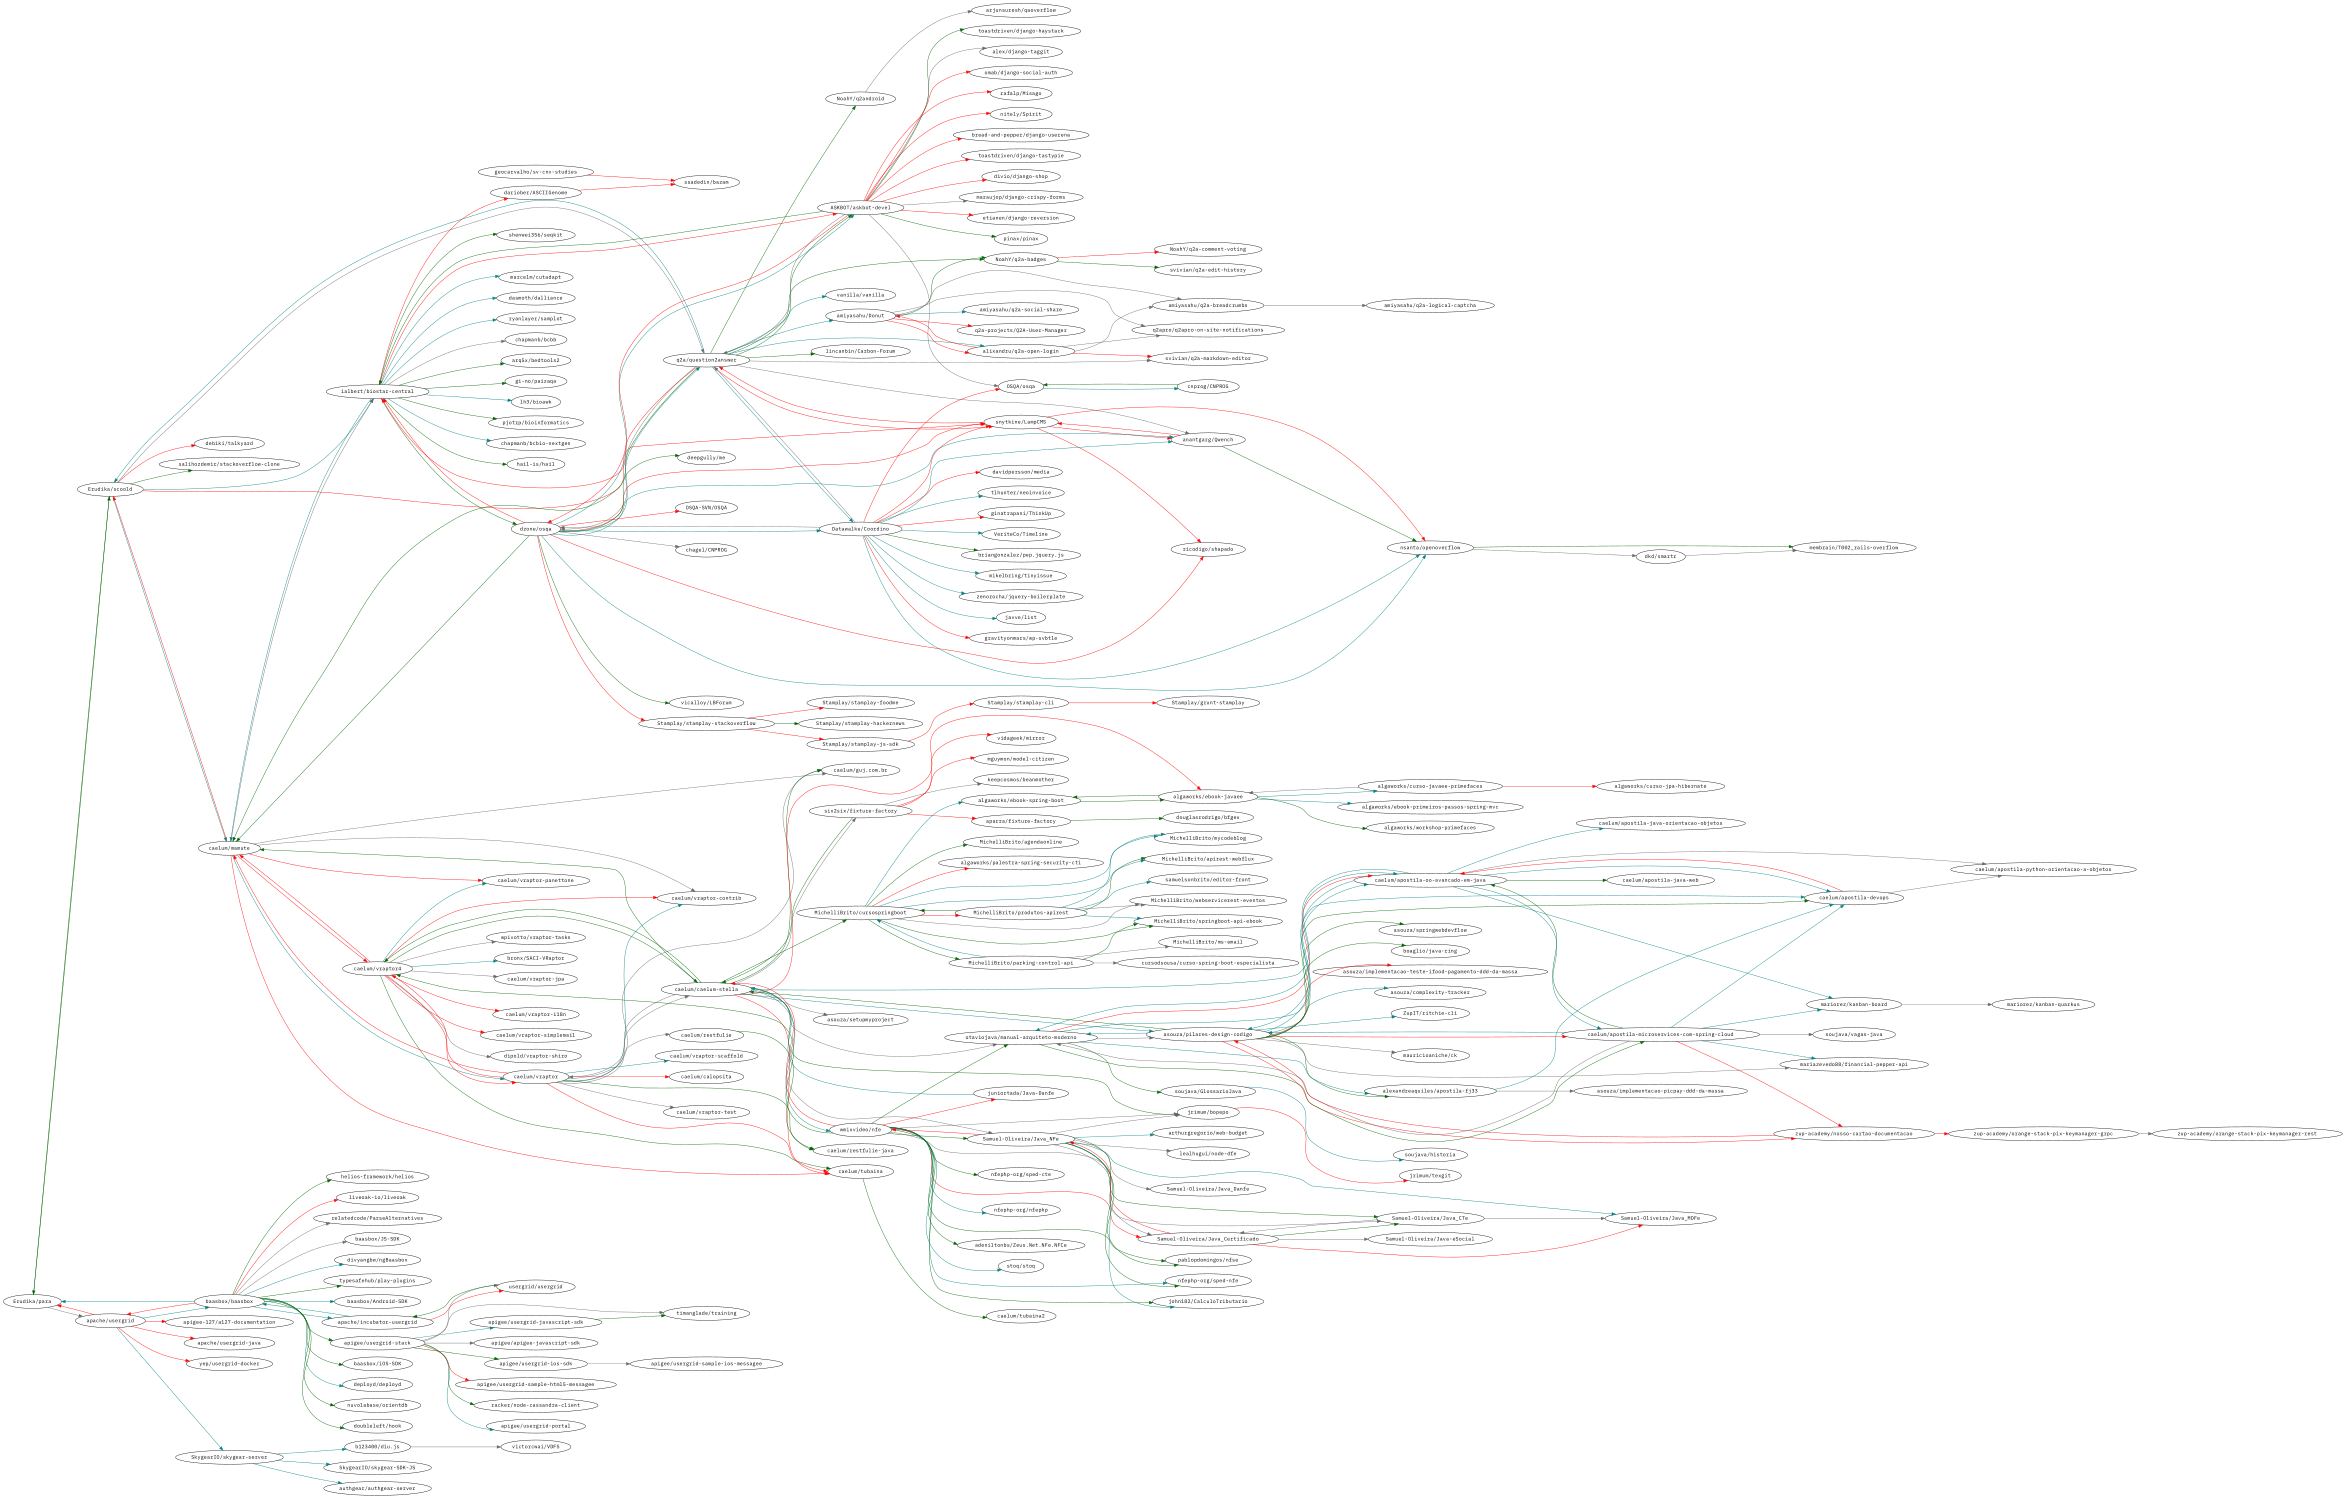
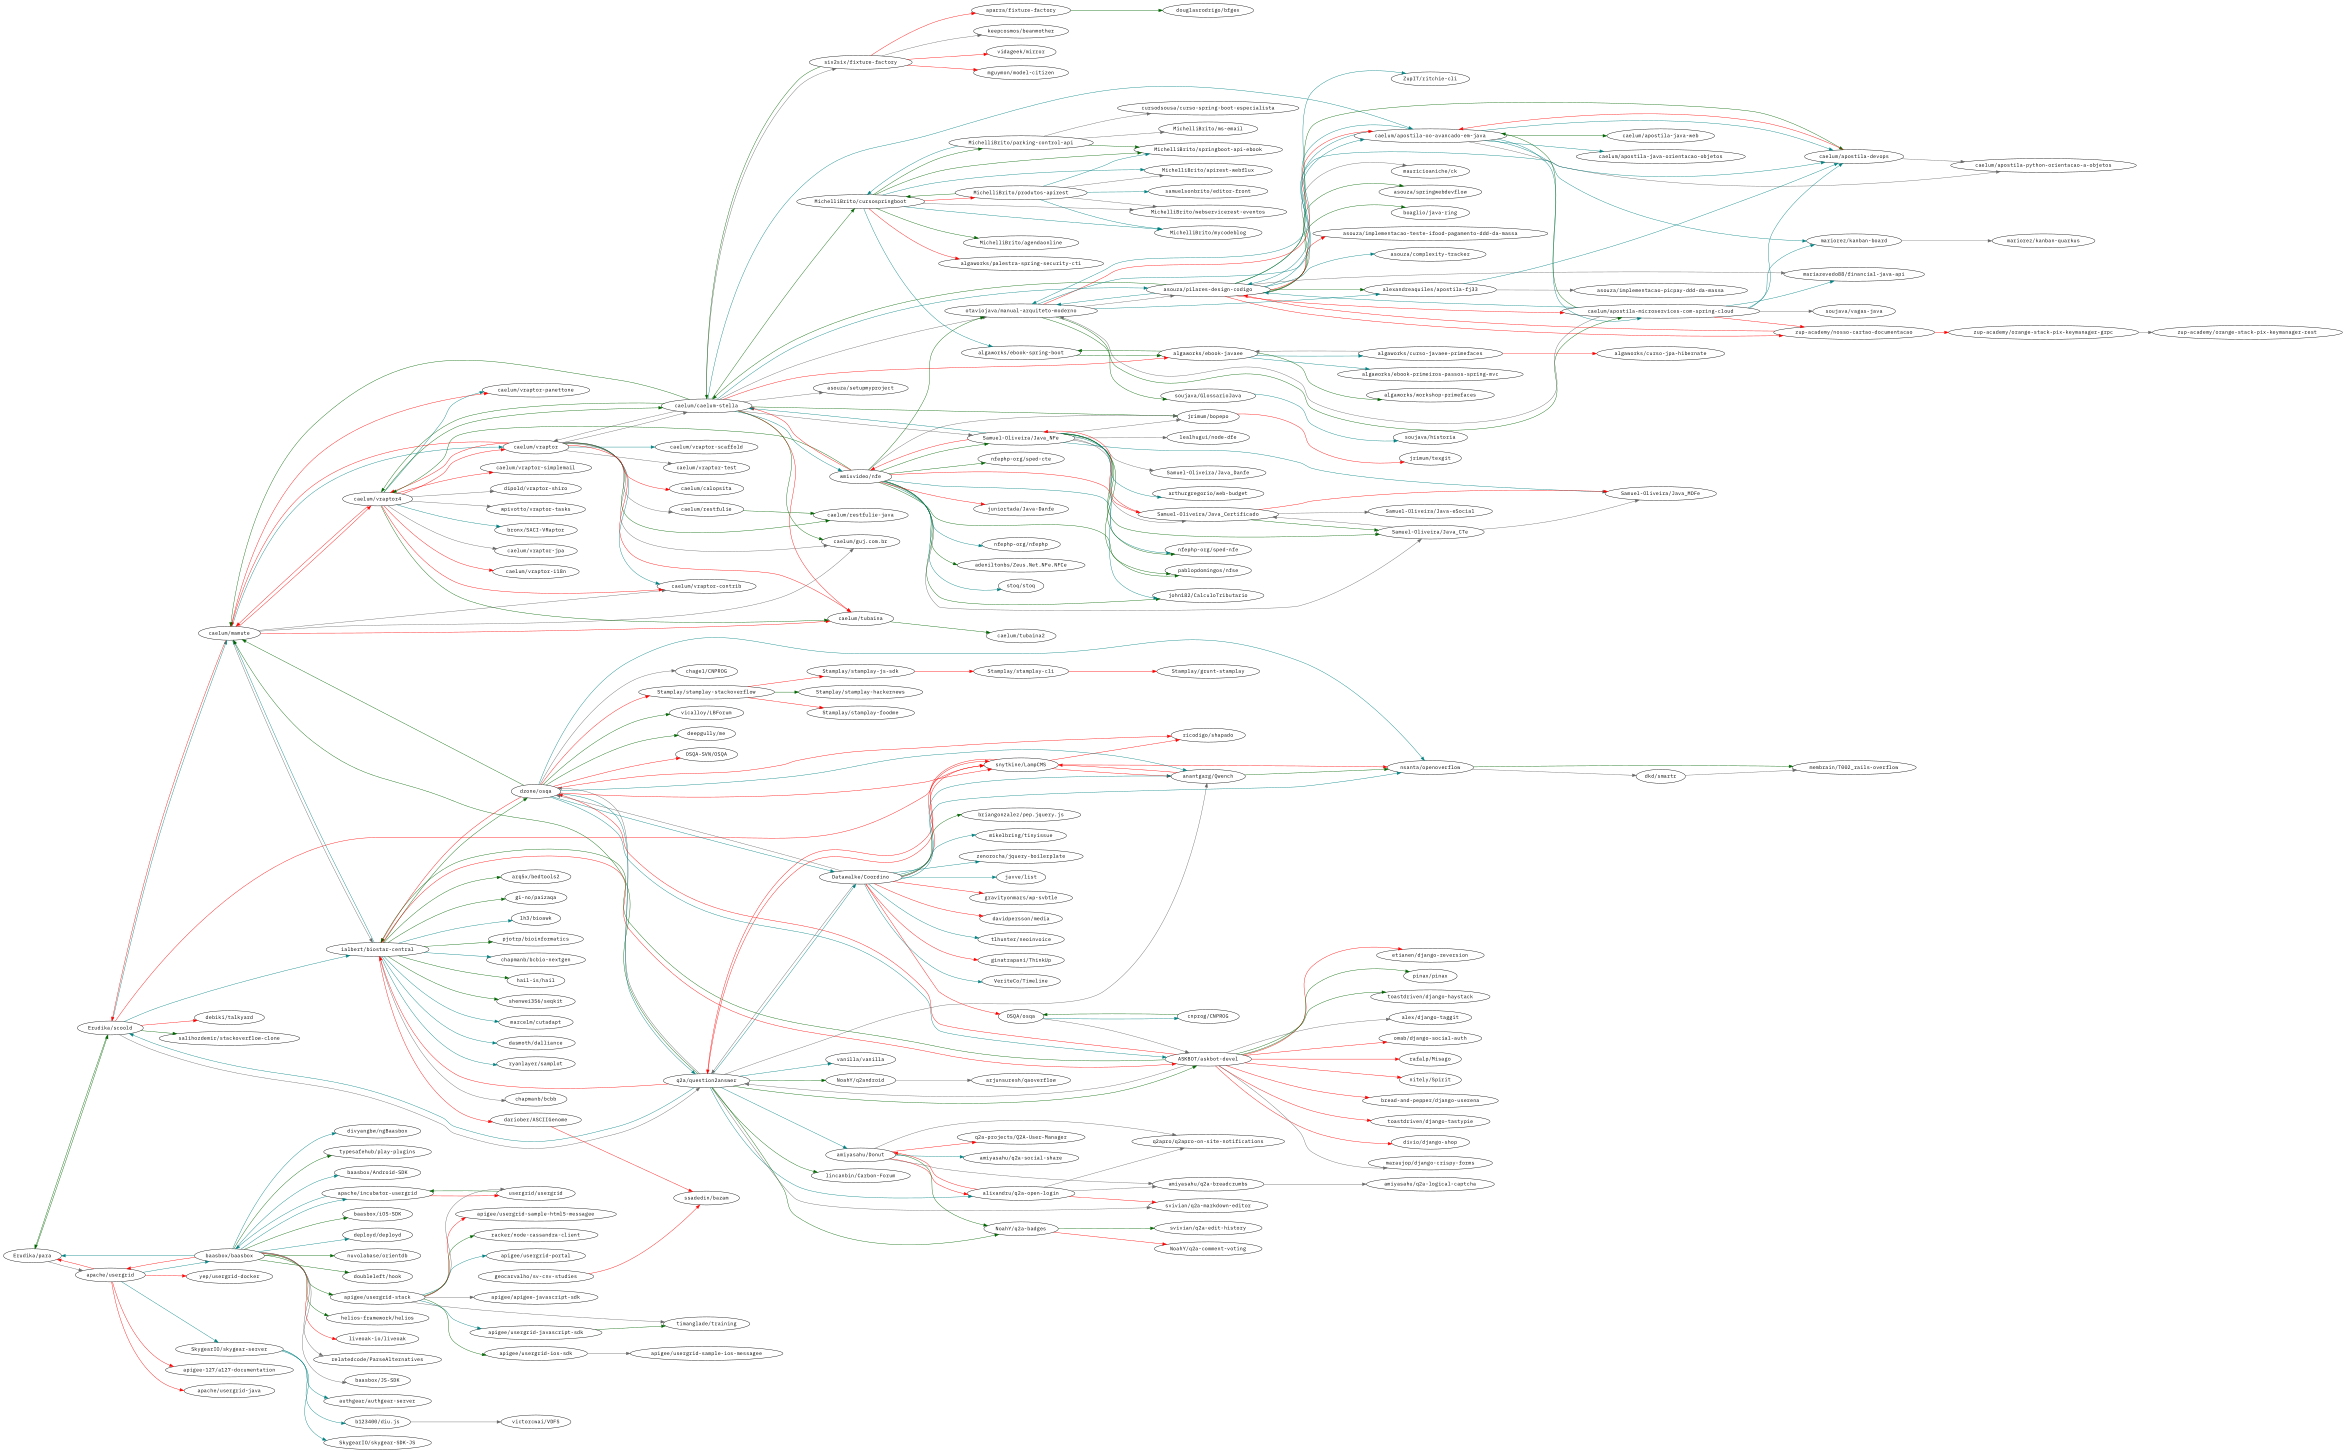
(930, 310) -> (1115, 1031)
(1111, 883) -> (1112, 182)
(1854, 1065) -> (1854, 274)
(832, 1084) -> (870, 420)
